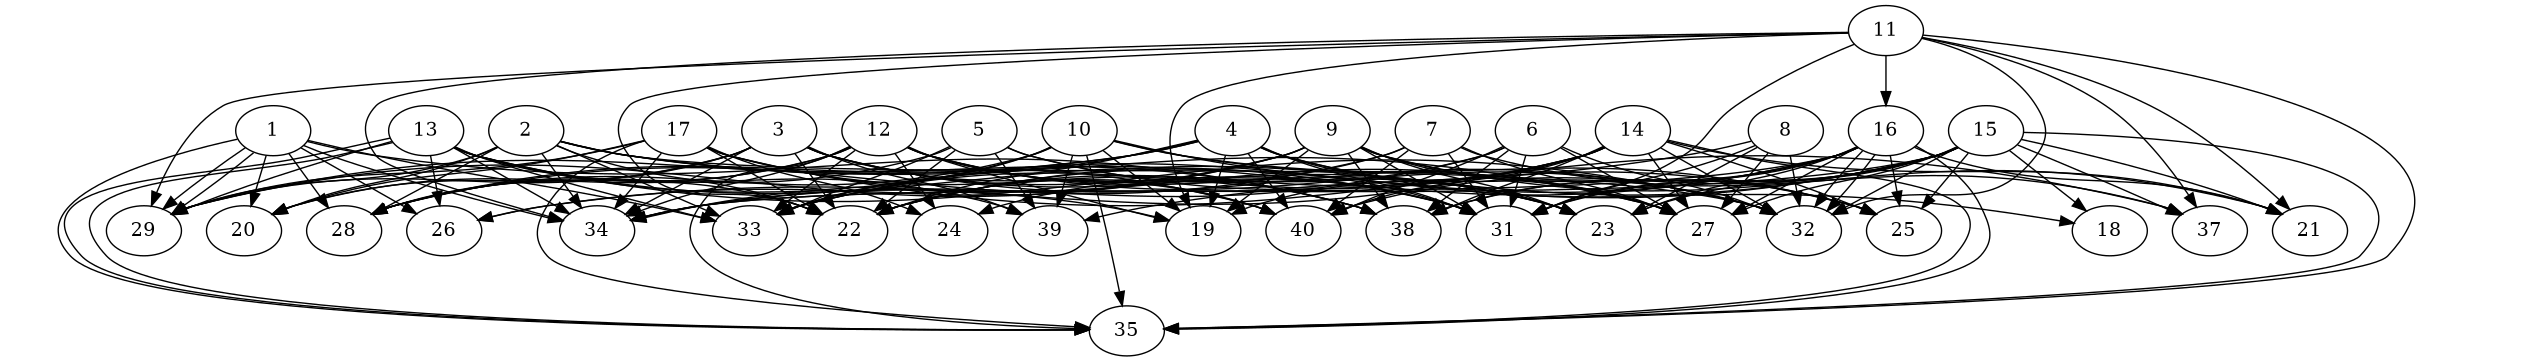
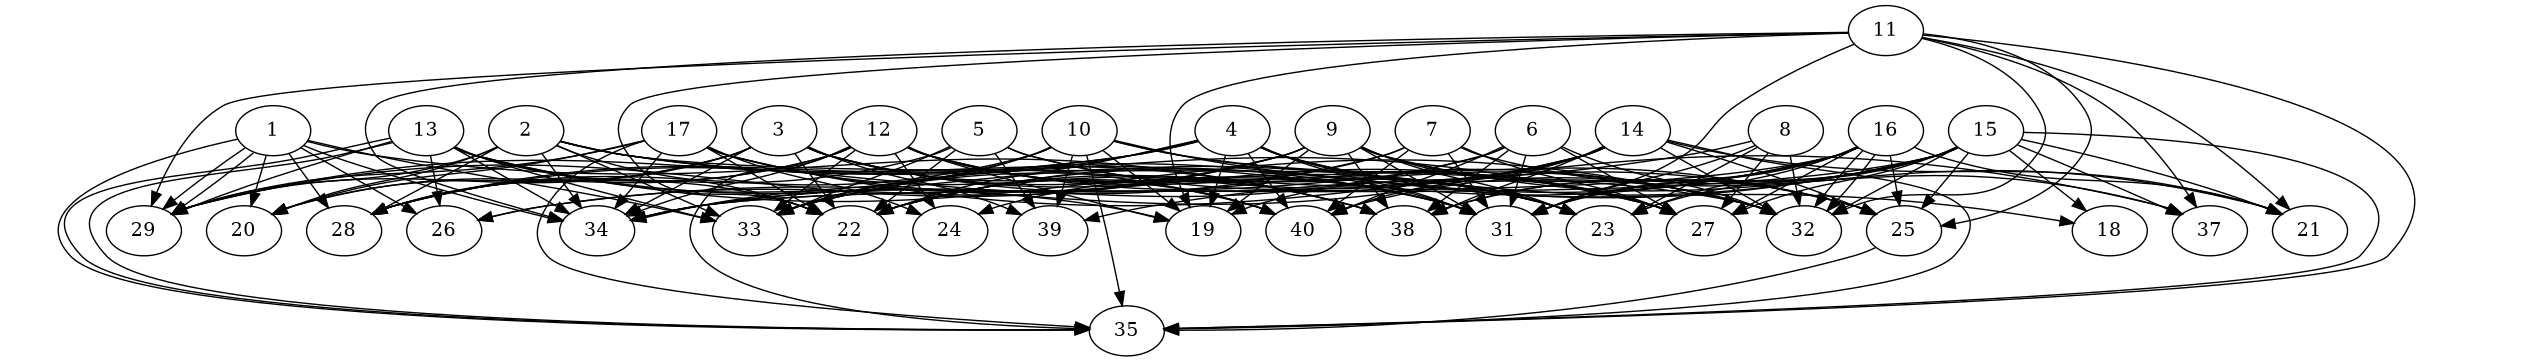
(1886, 74) -> (2088, 115)
(1664, 175) -> none
(731, 181) -> none
(1655, 312) -> (1600, 305)
